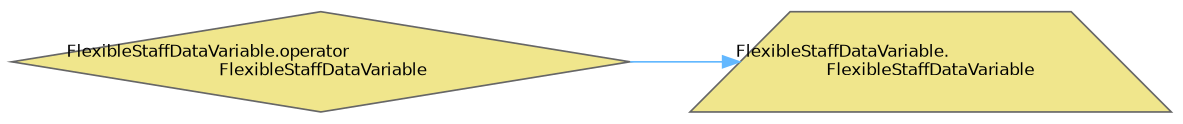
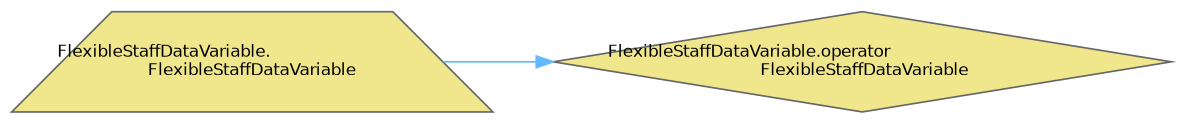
(676, 62) -> (490, 62)
